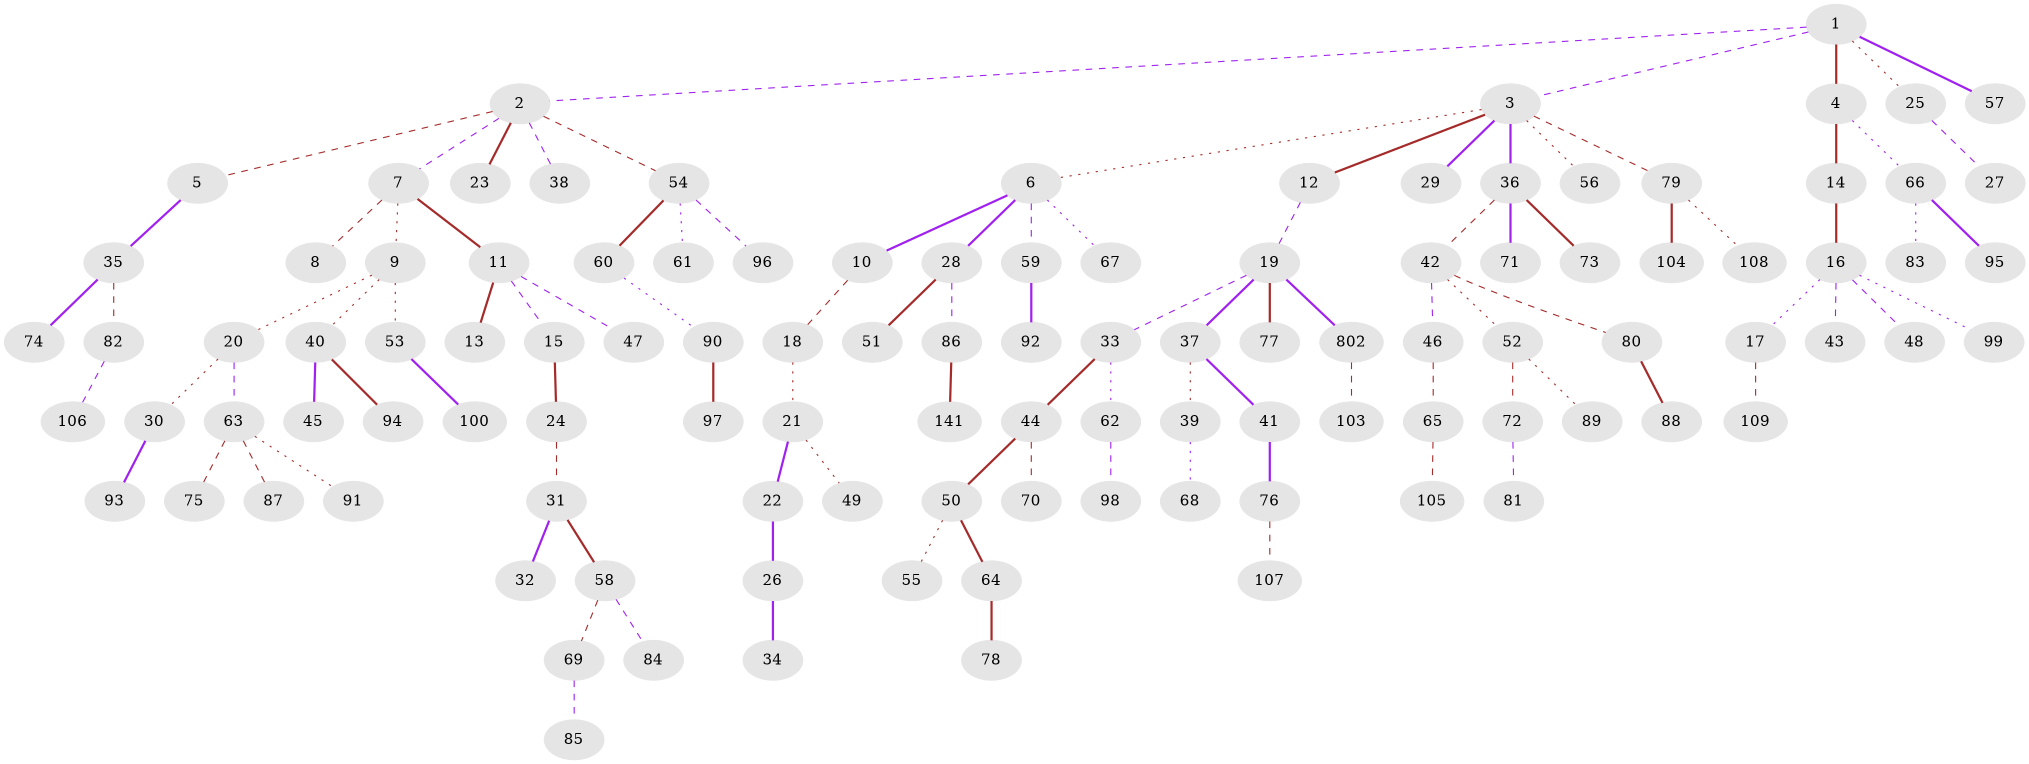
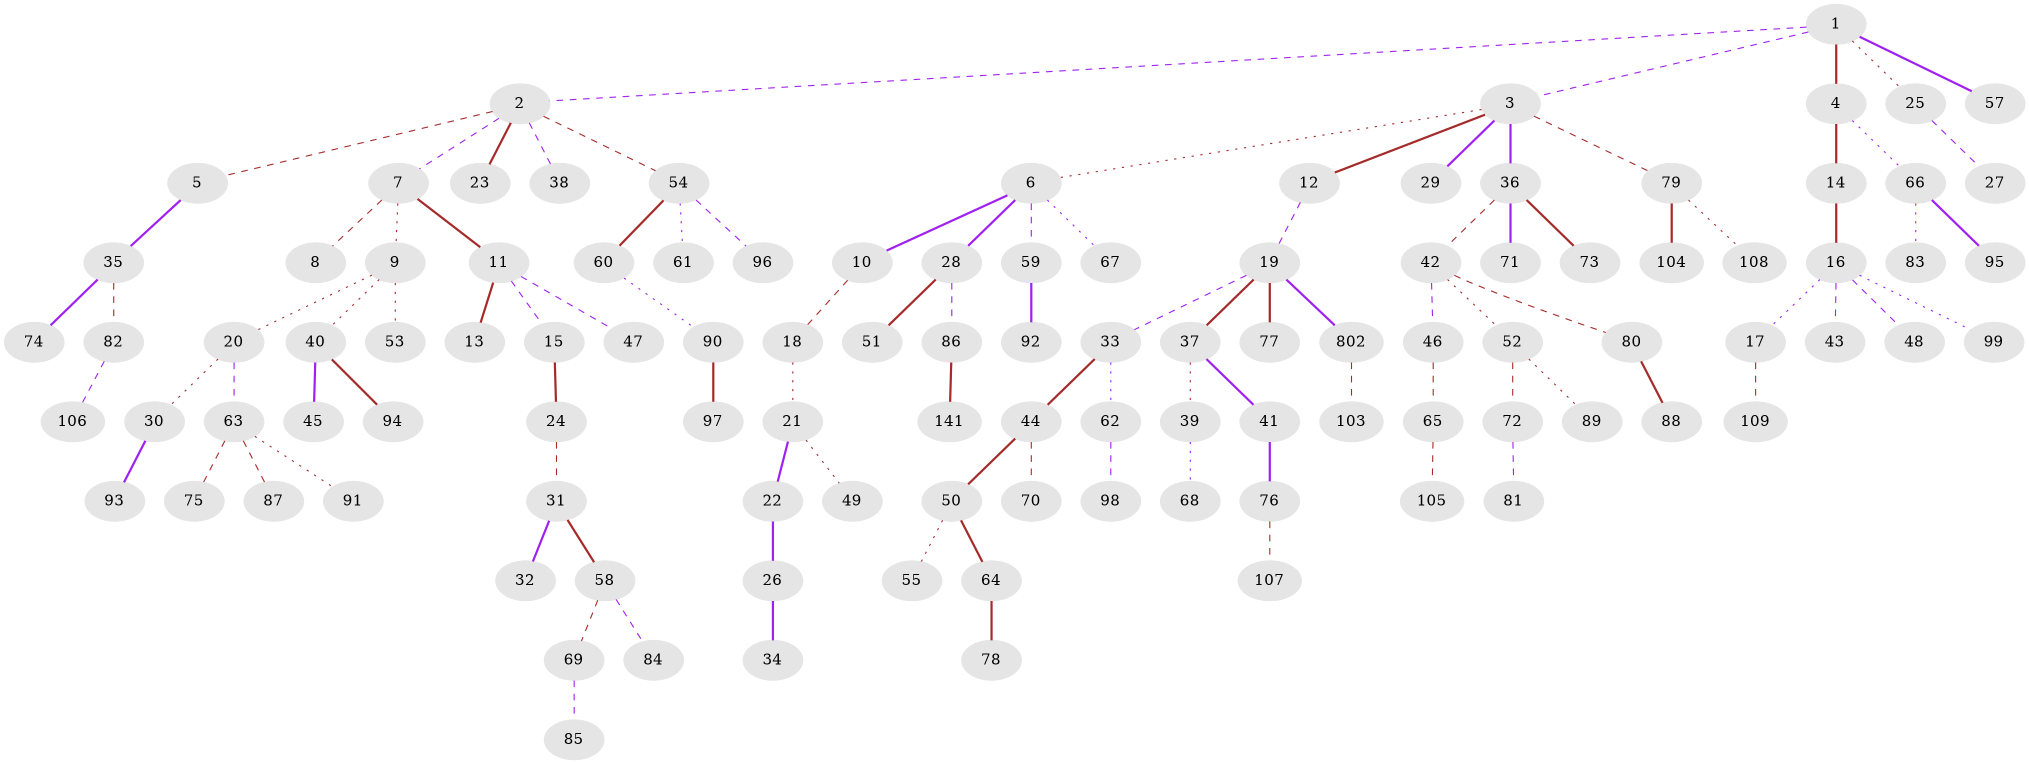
(1590, 183) -> none
(1230, 302) -> (1230, 302)
(475, 422) -> none
